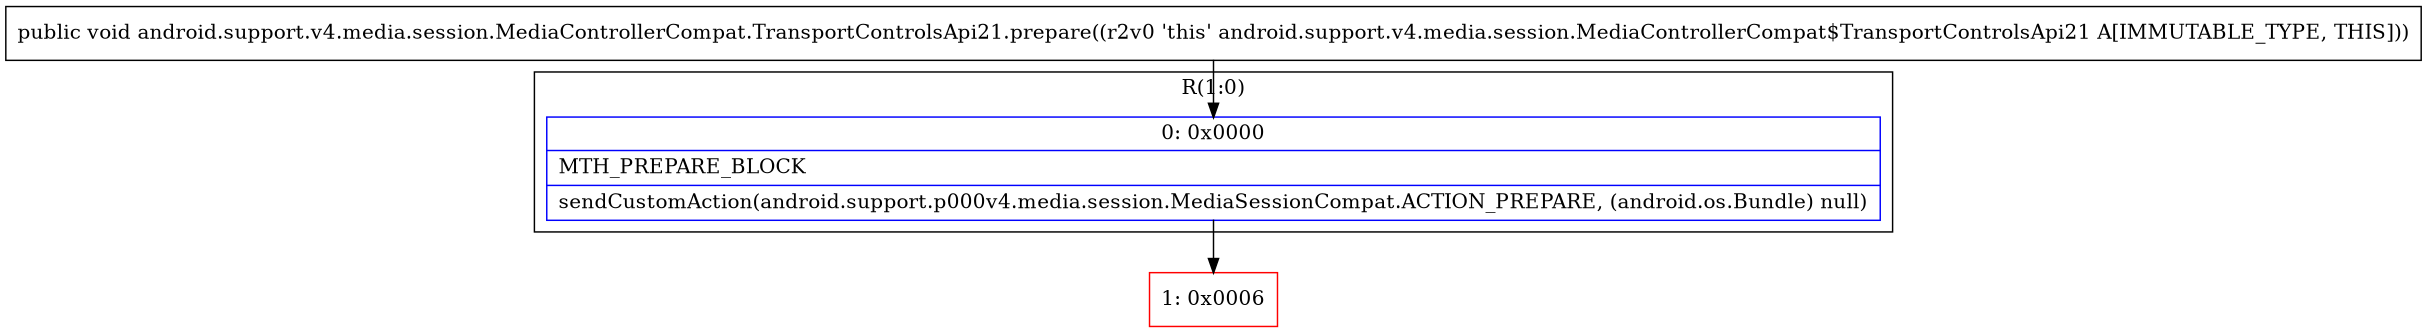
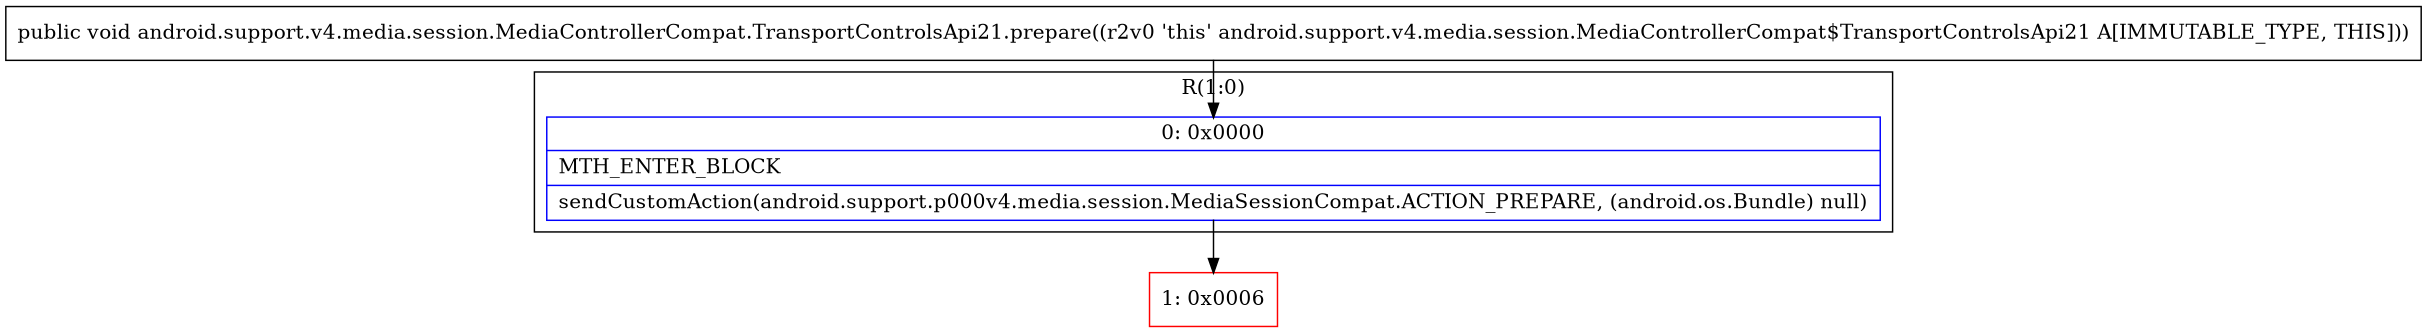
(683, 167) -> (670, 167)
